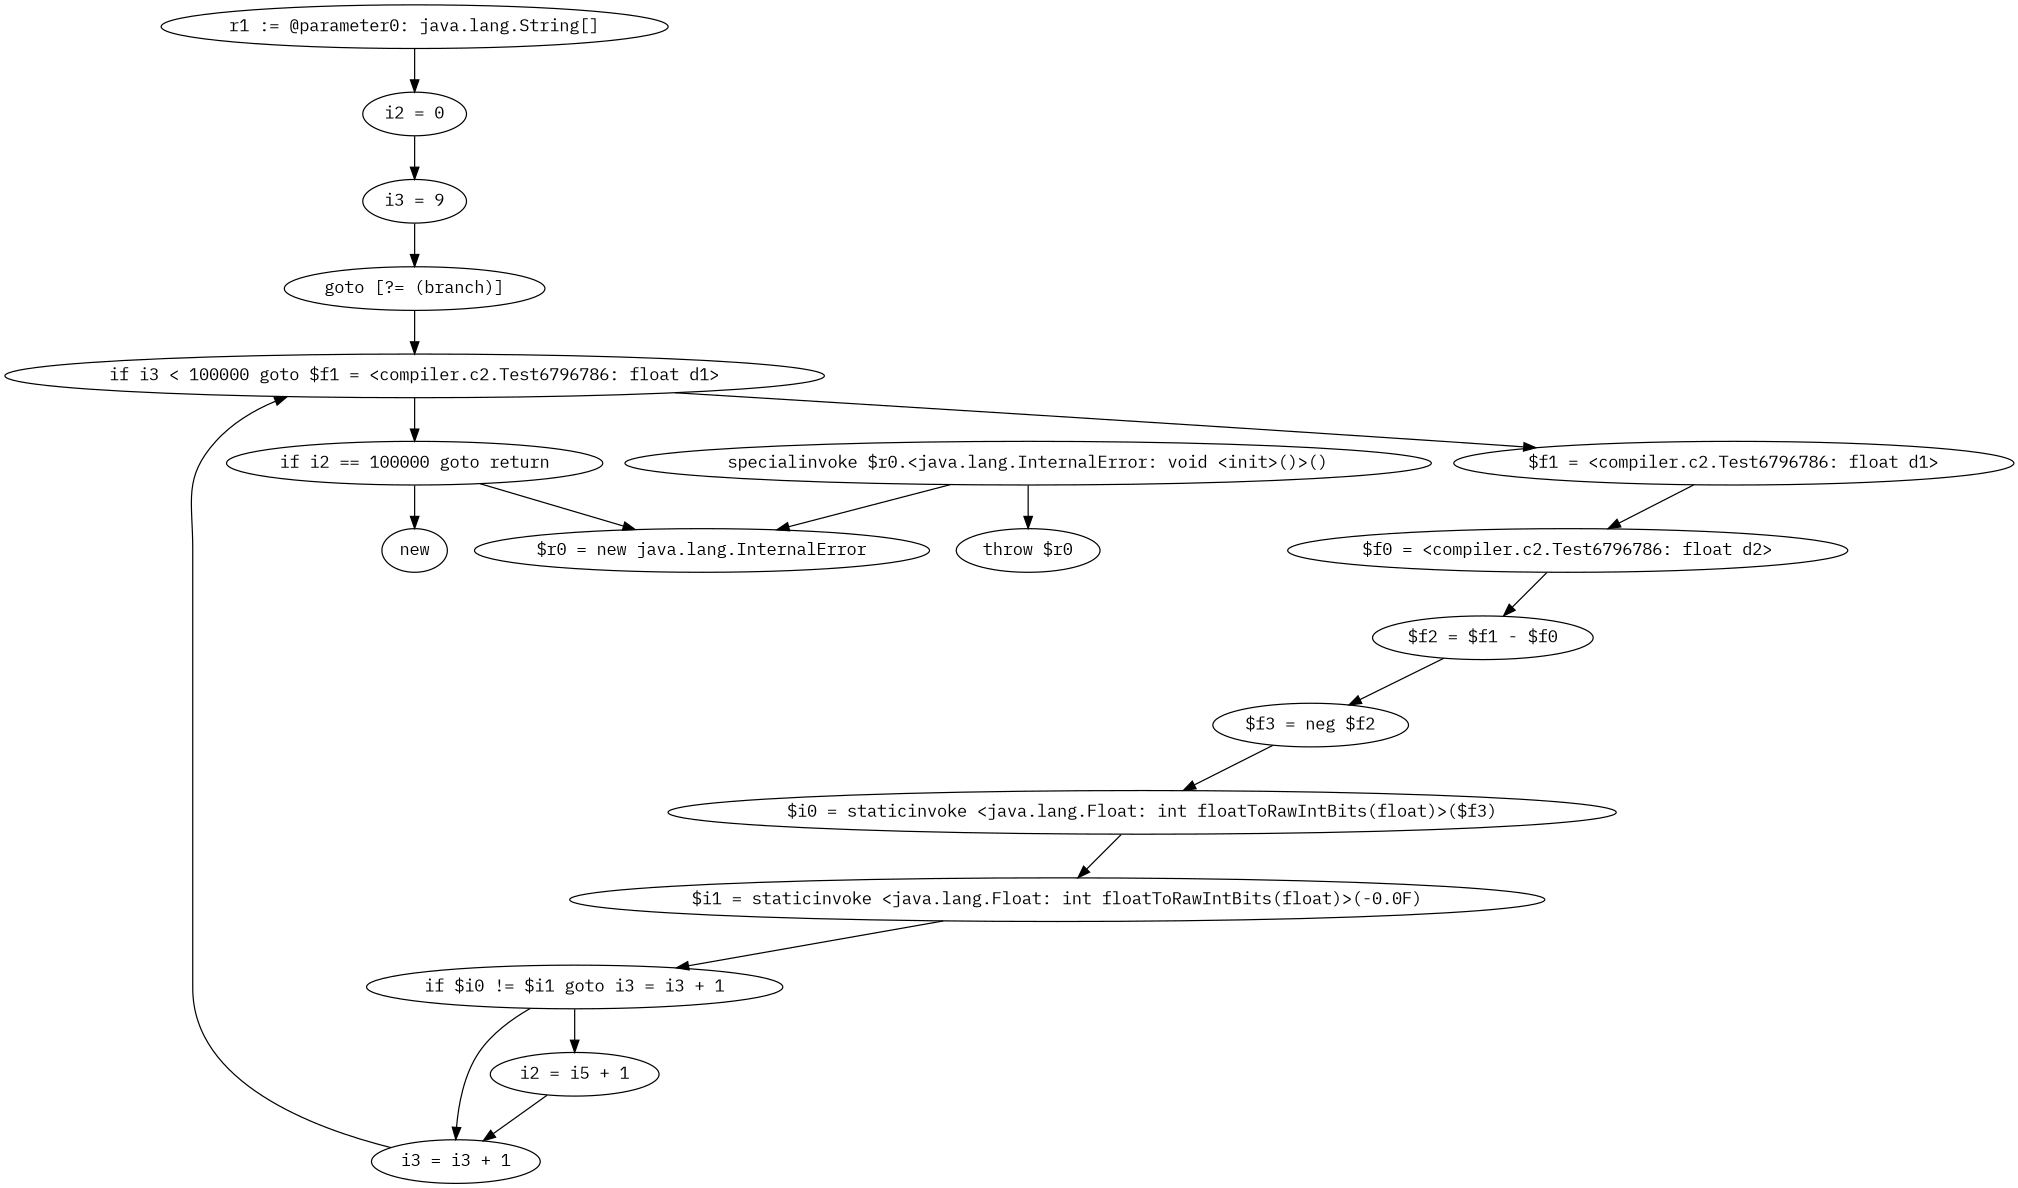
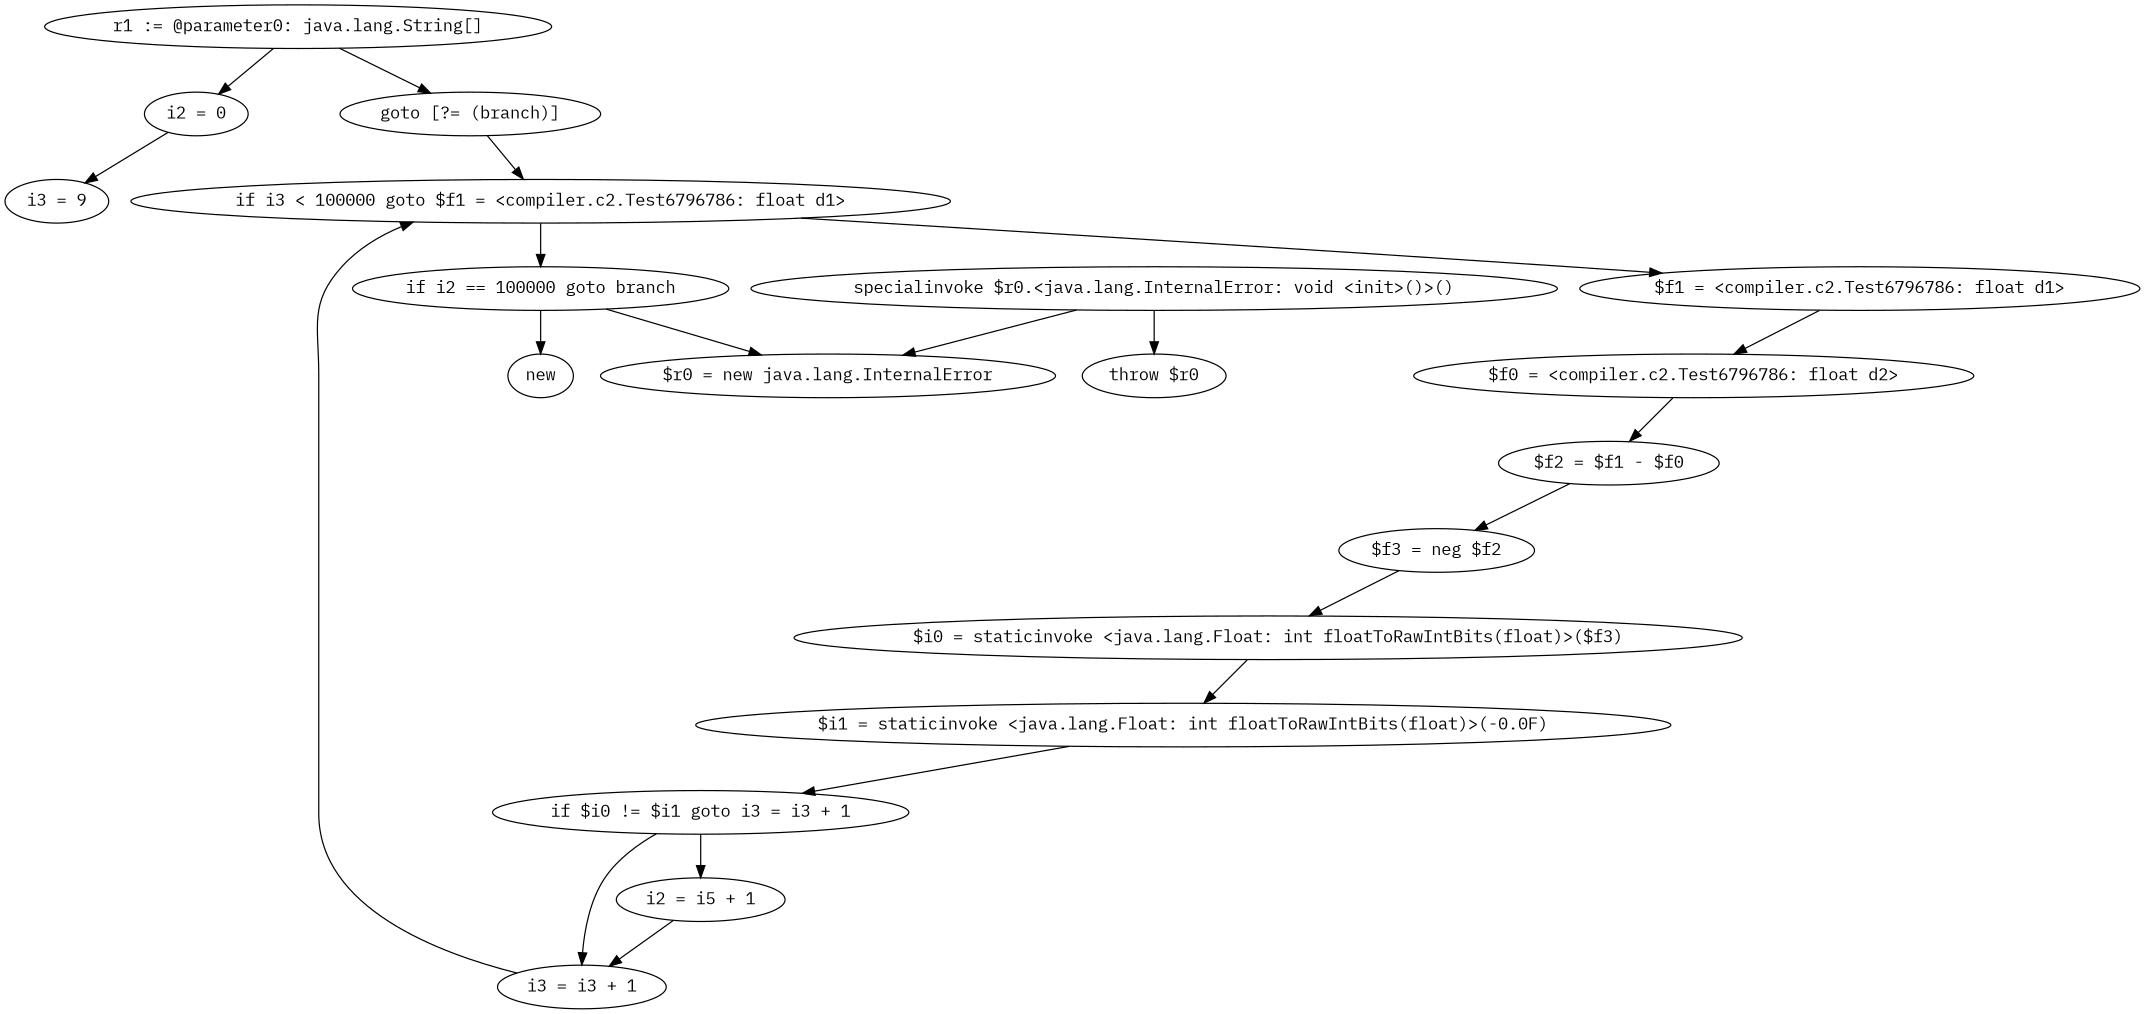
(415, 239) -> (380, 68)
(415, 463) -> (541, 289)
